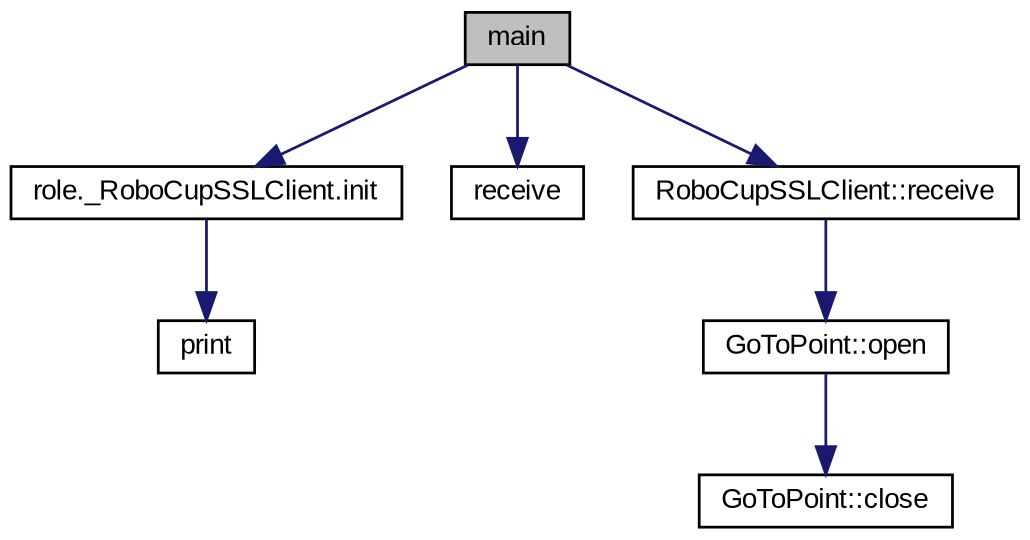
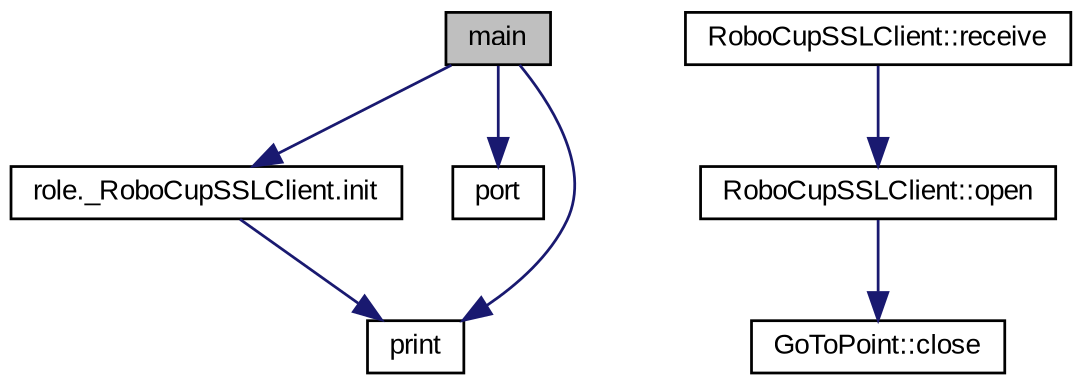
(659, 110) -> (574, 195)
(518, 193) -> (498, 193)
(826, 347) -> (878, 193)
